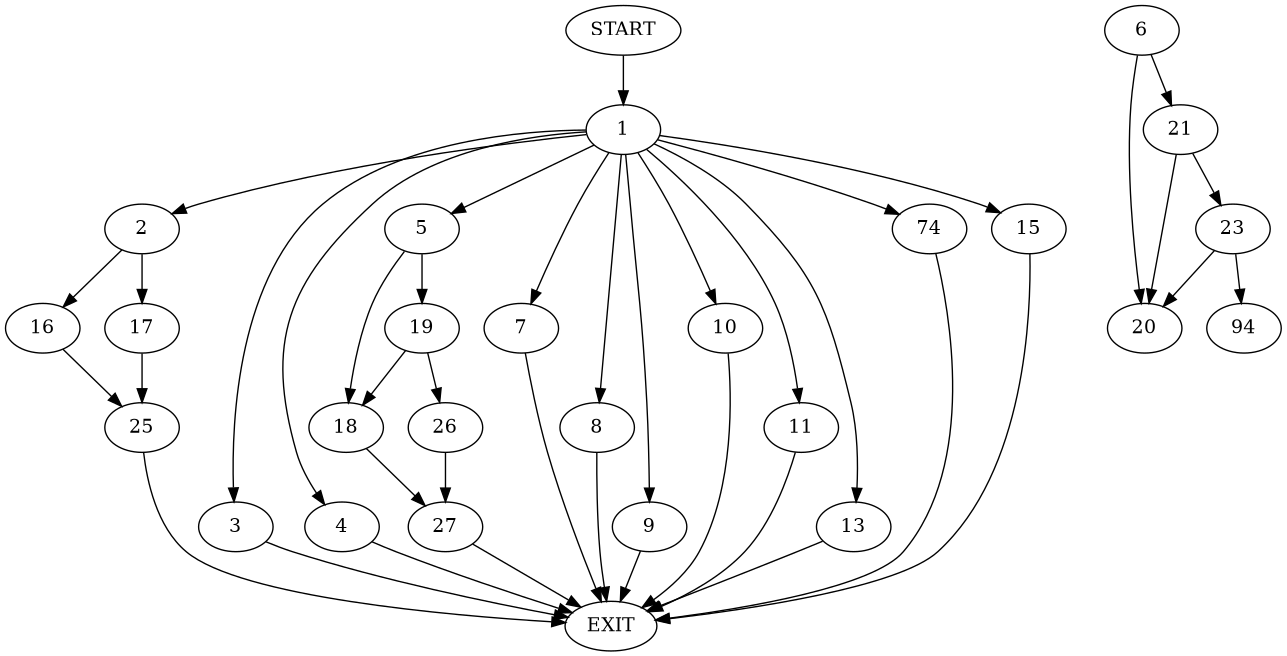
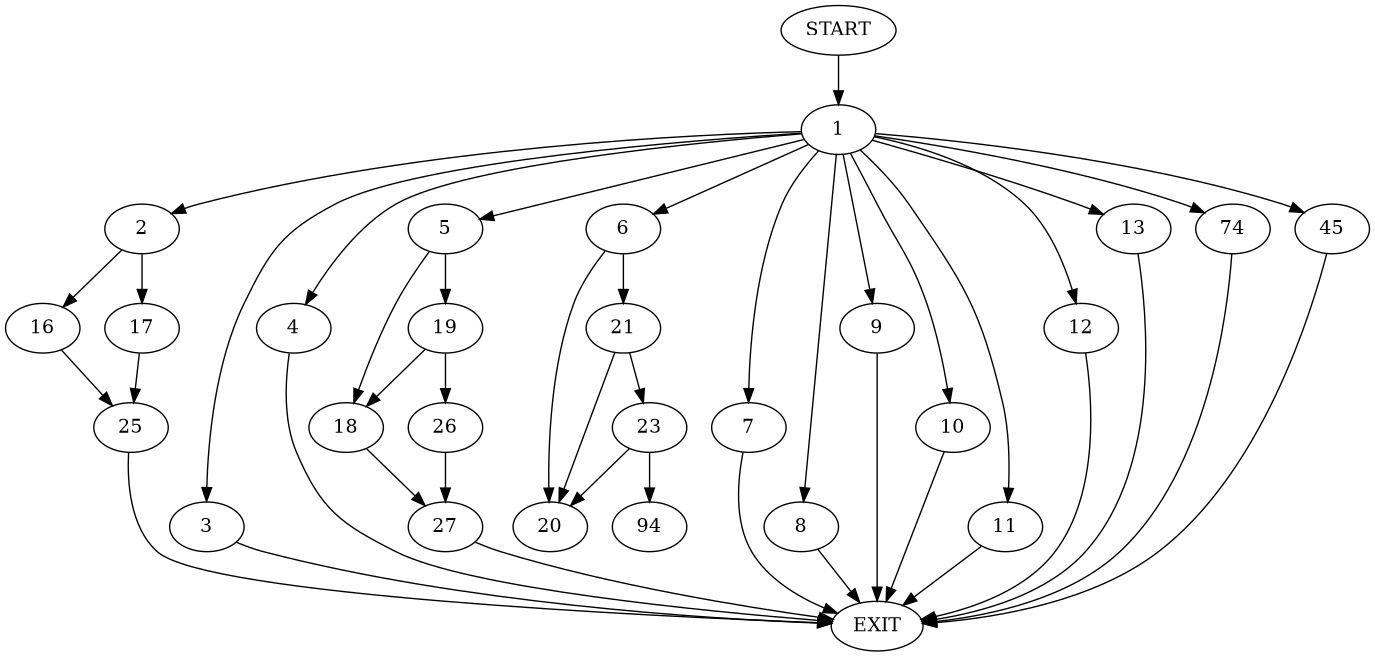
none -> (737, 176)
(1029, 229) -> (1332, 229)
none -> (1081, 328)
